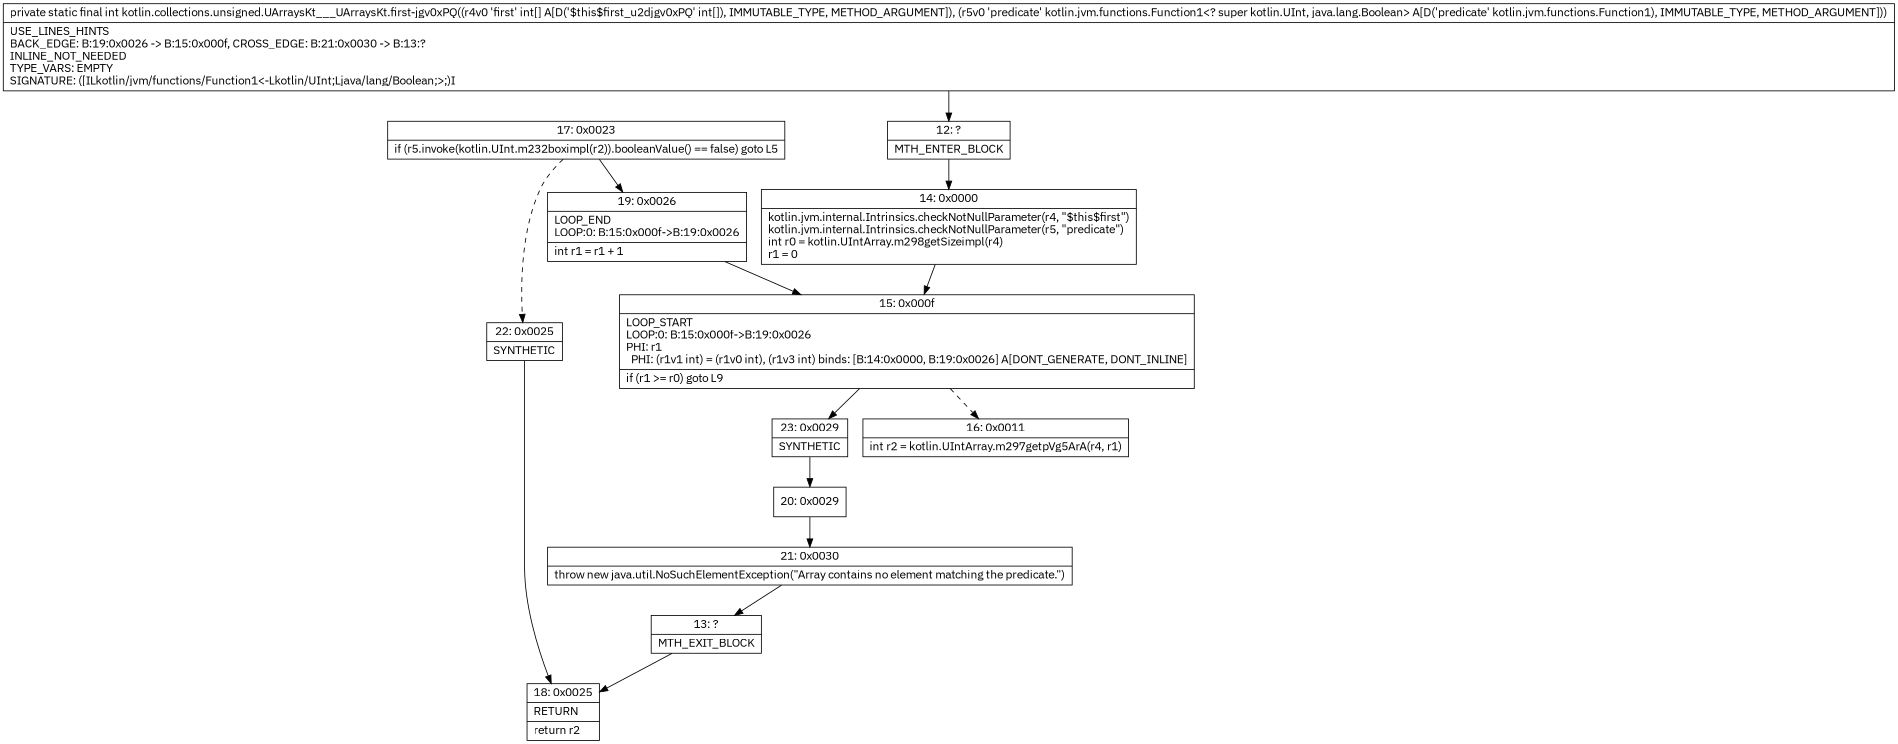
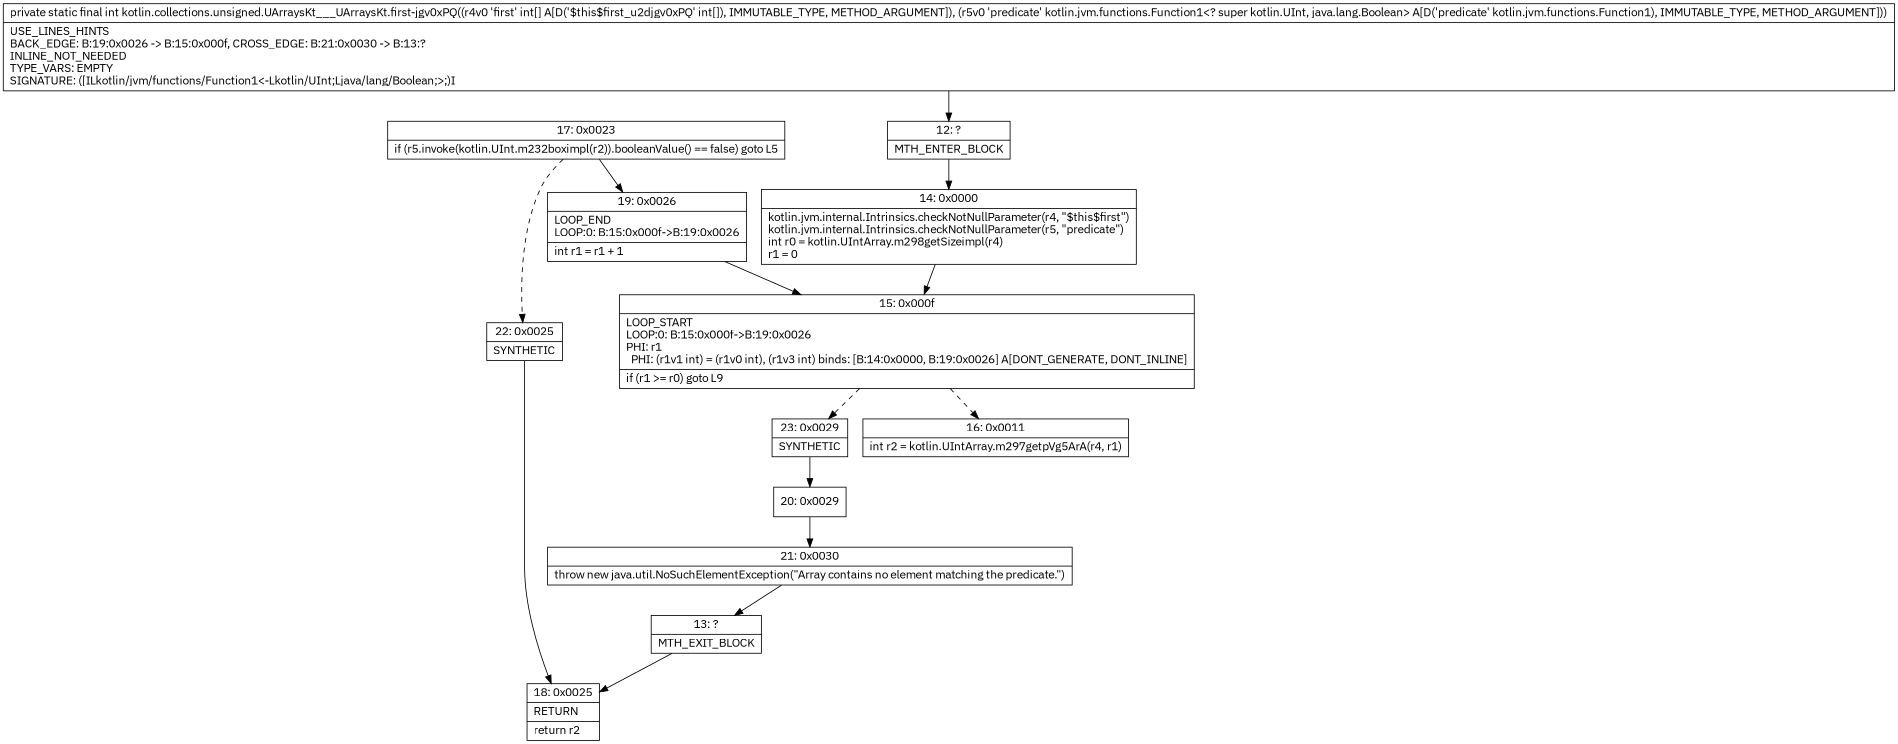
(847, 401) -> (847, 401)
